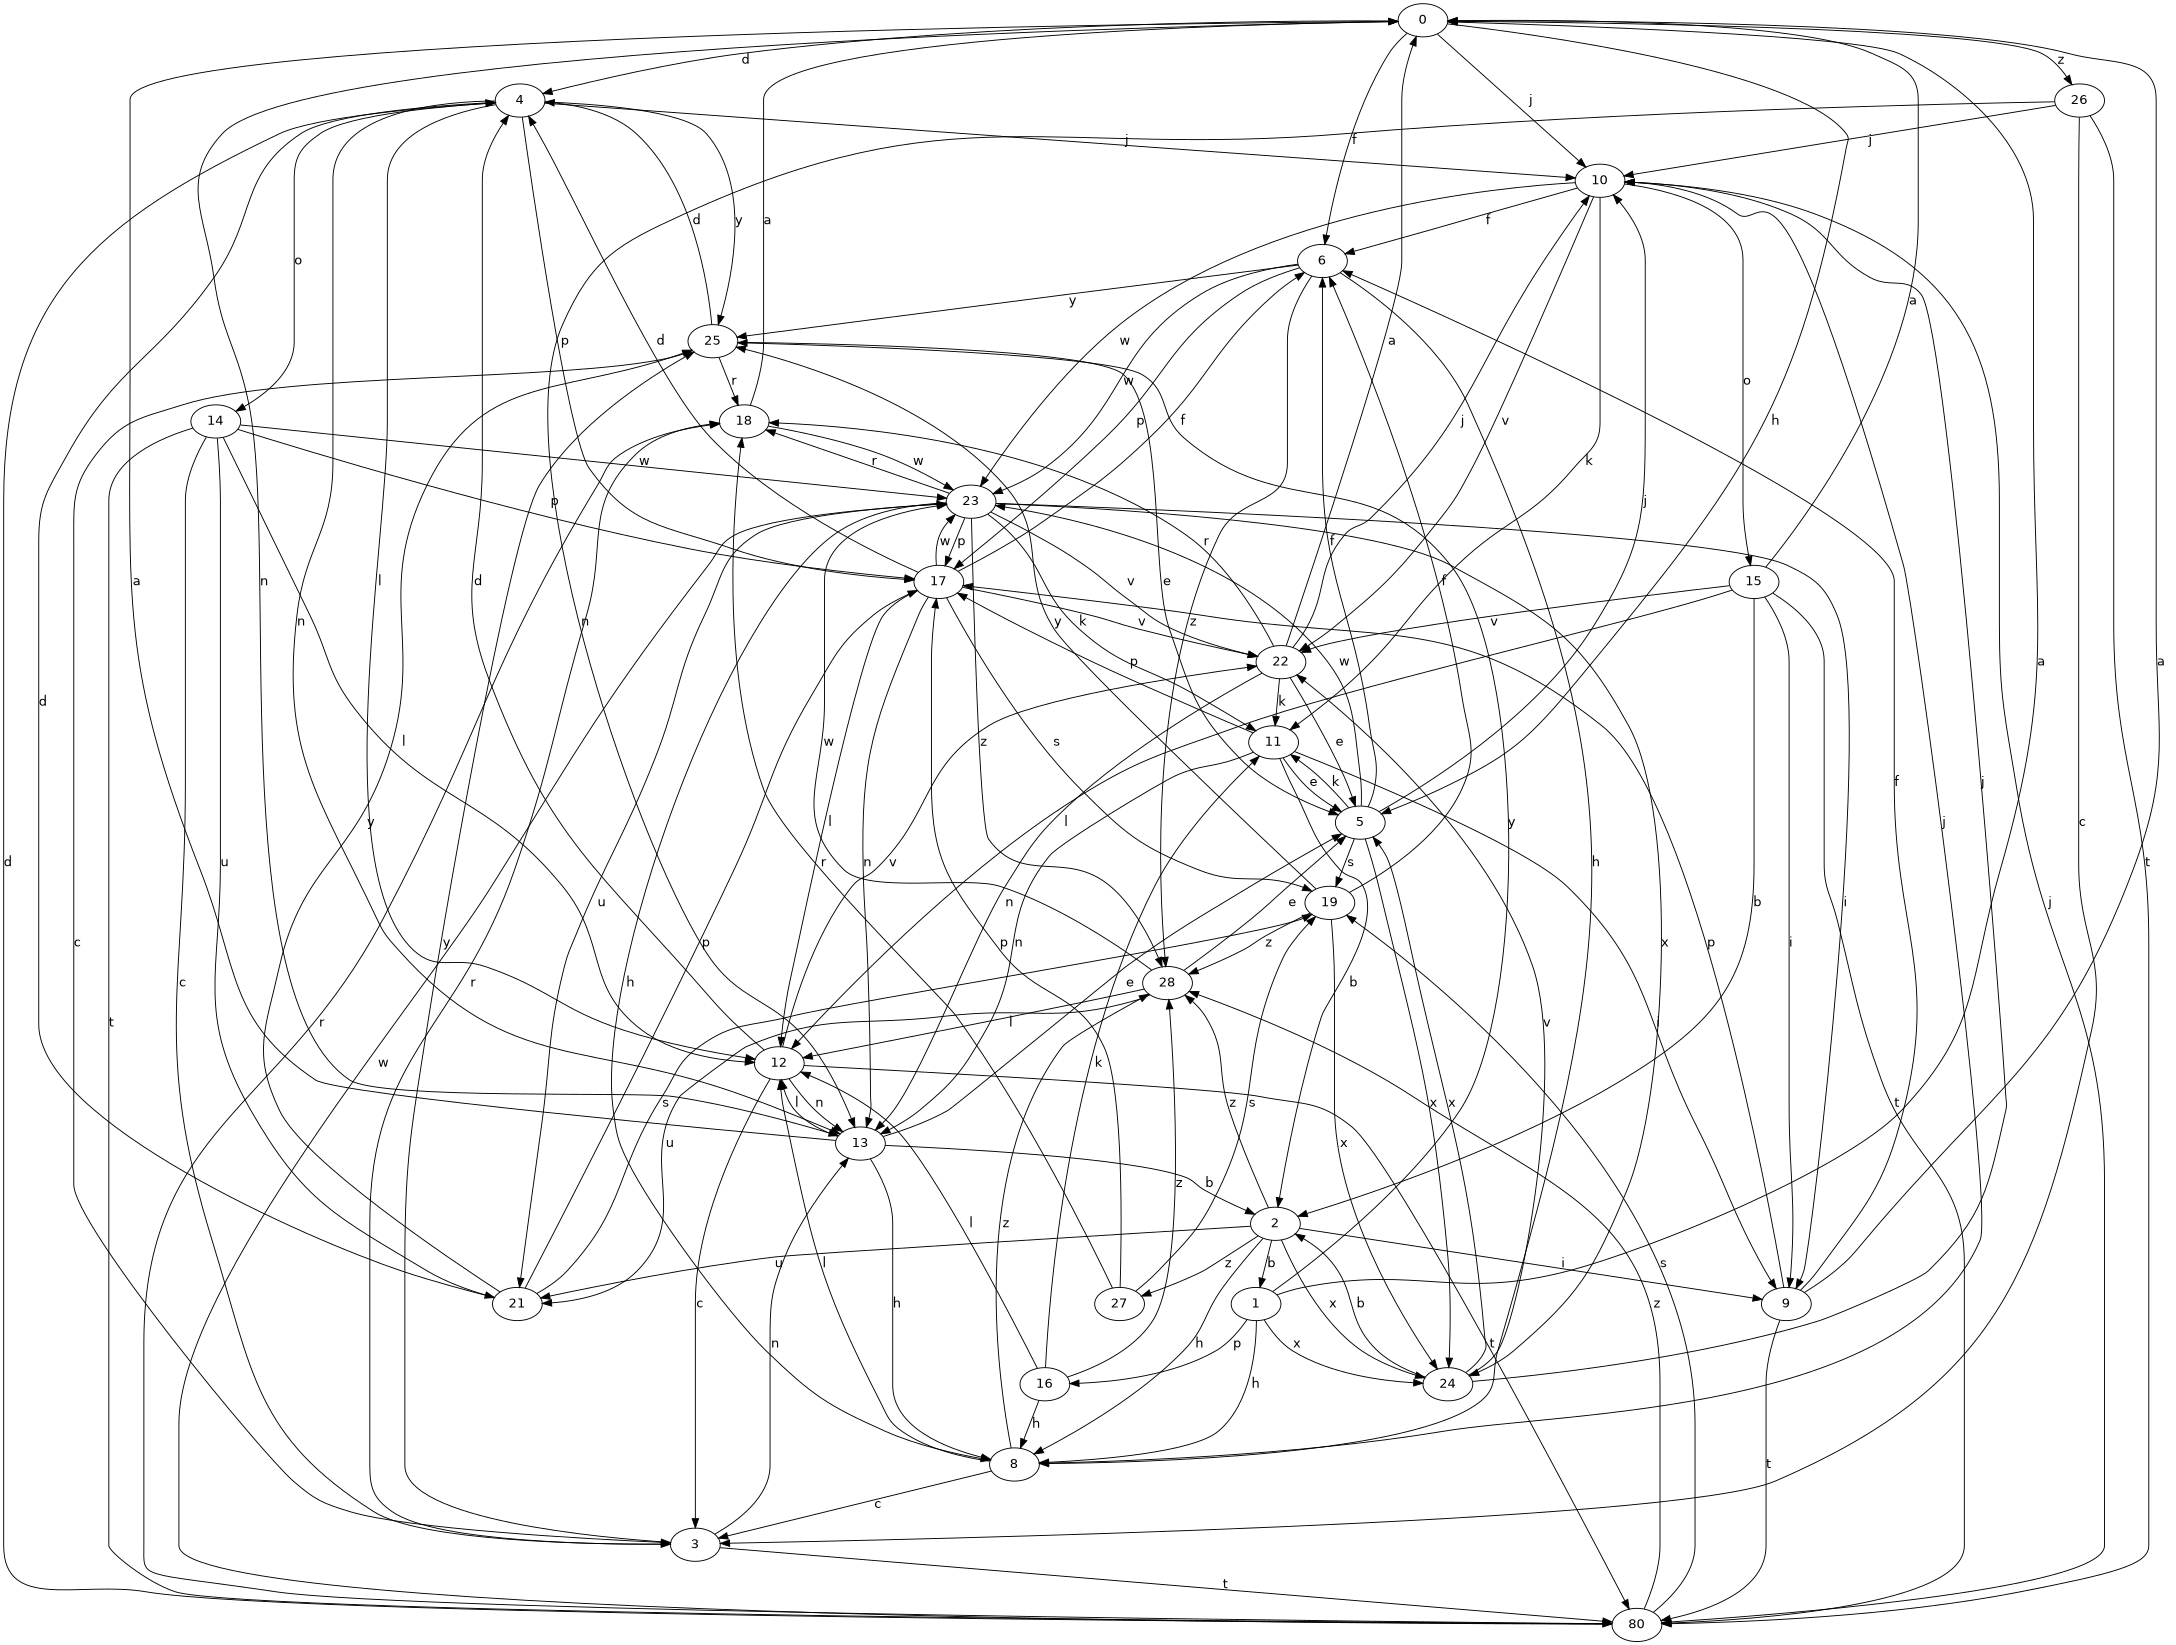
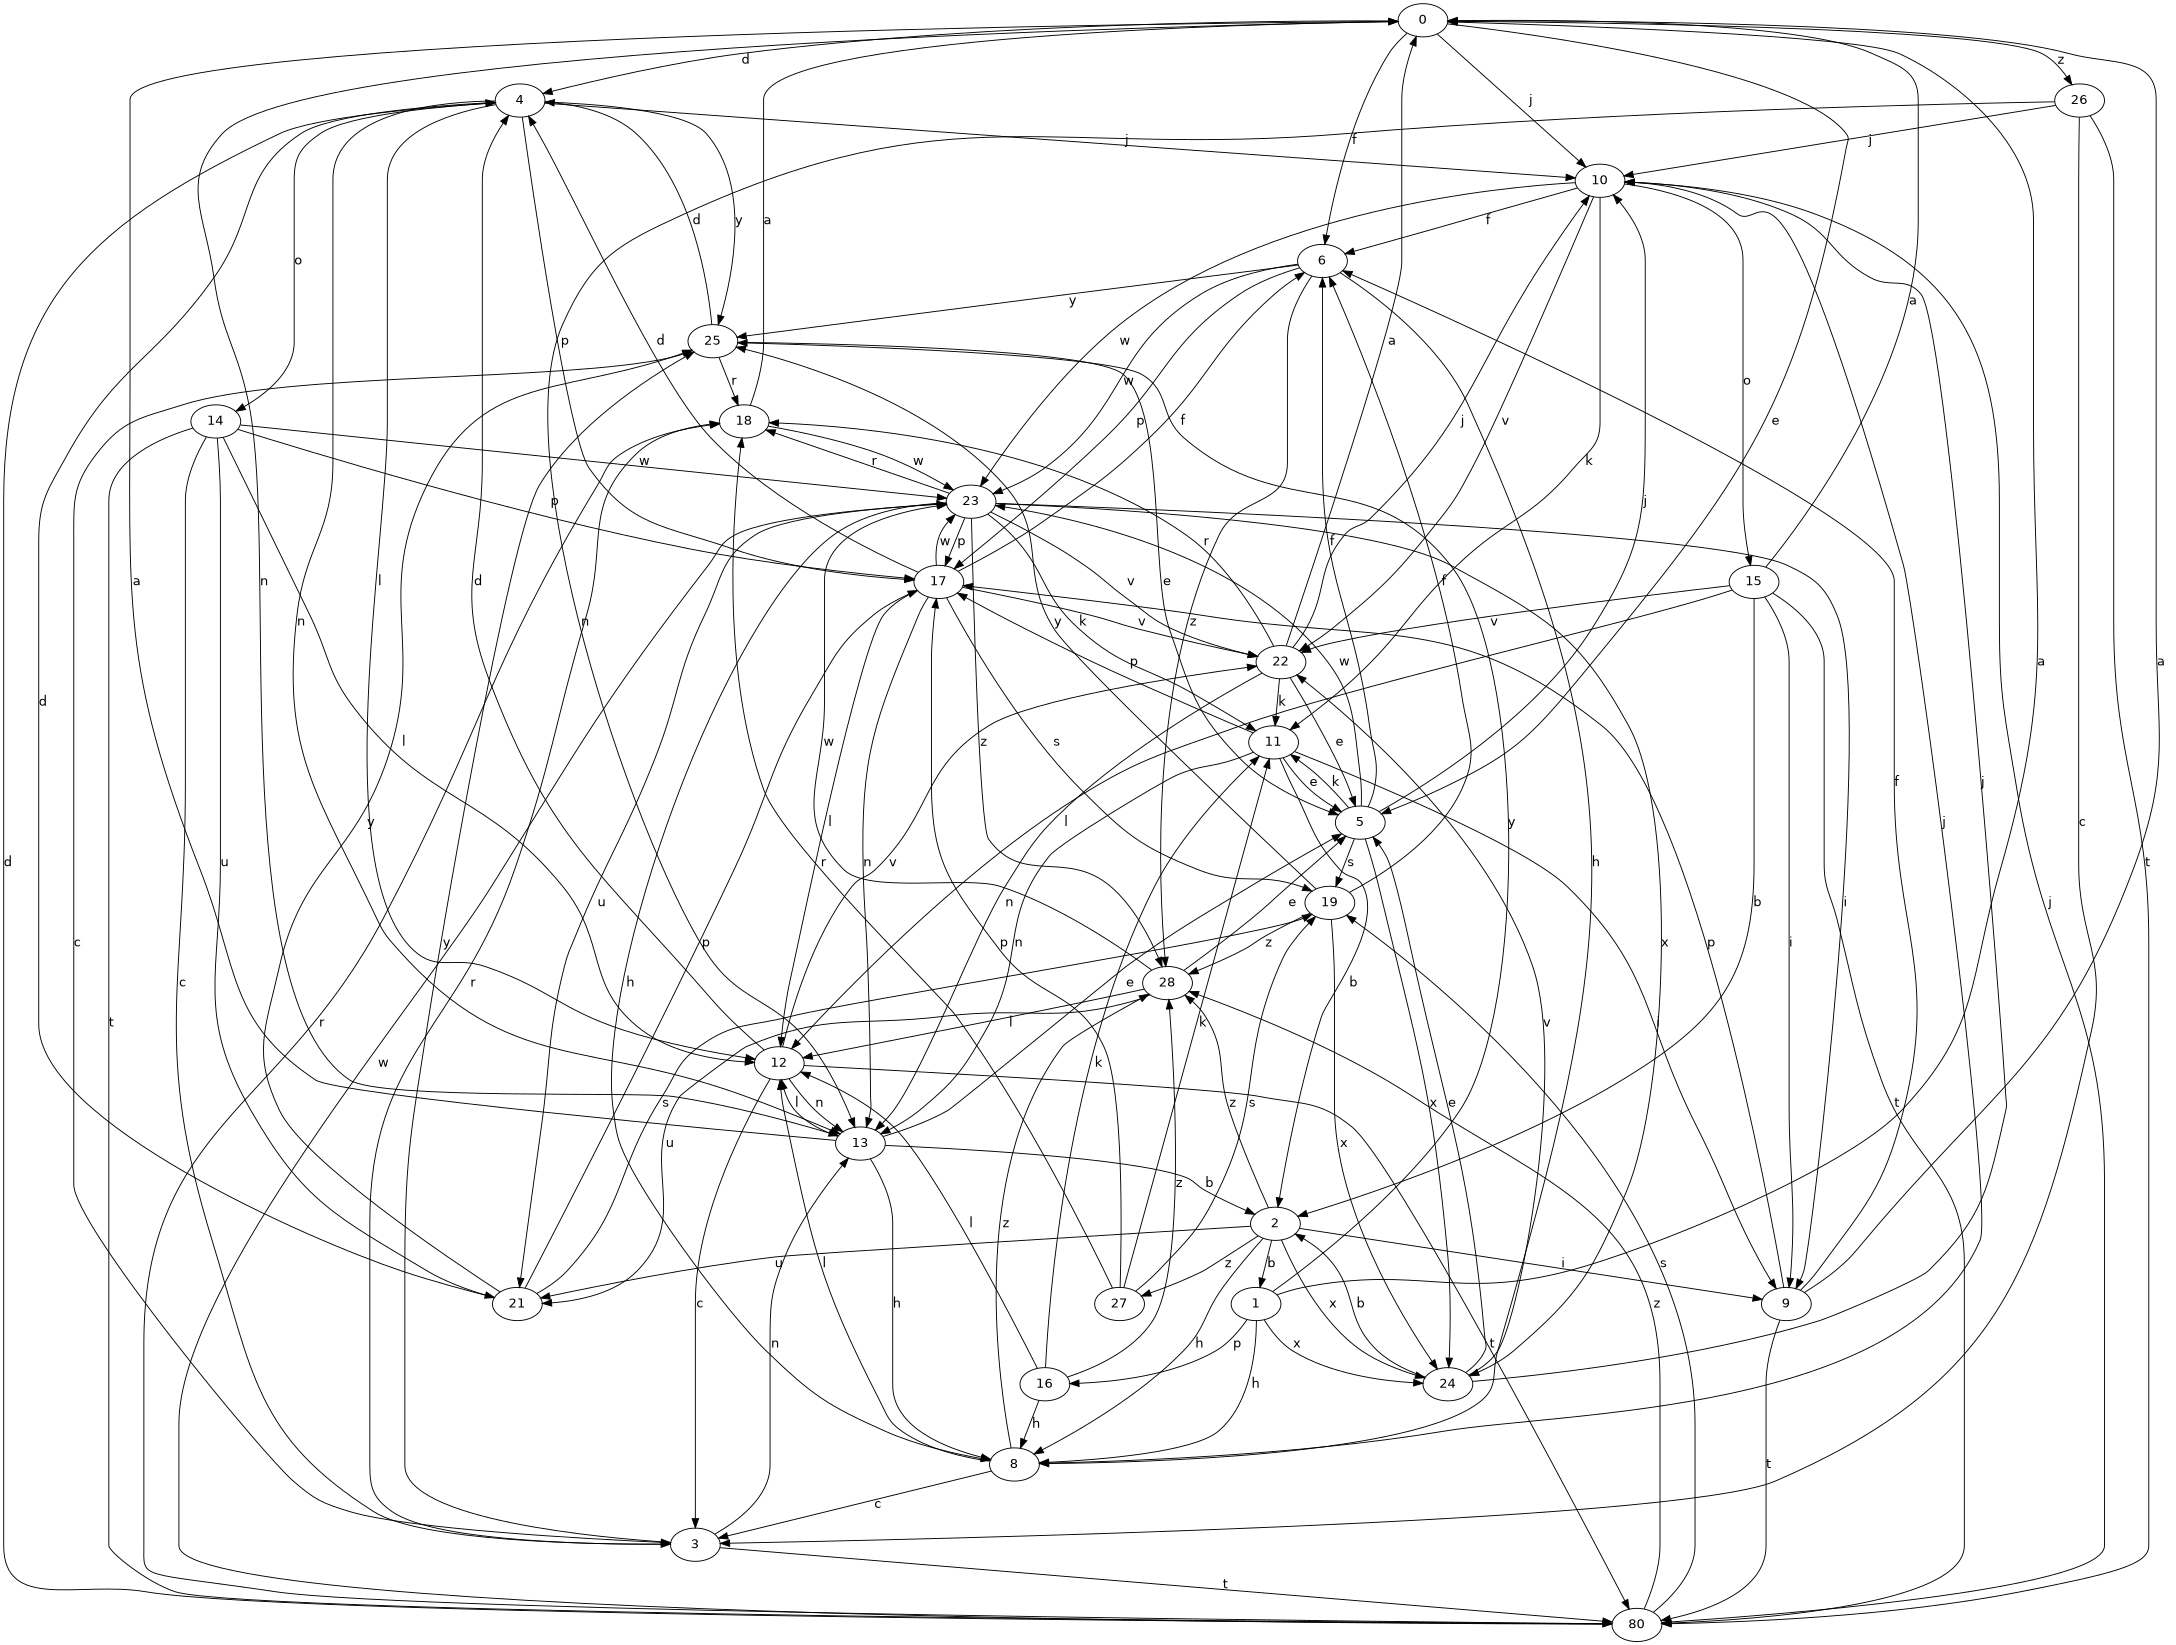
(1776, 421) -> (1776, 421)
none -> (1195, 1028)
(1452, 1103) -> (1452, 1103)
